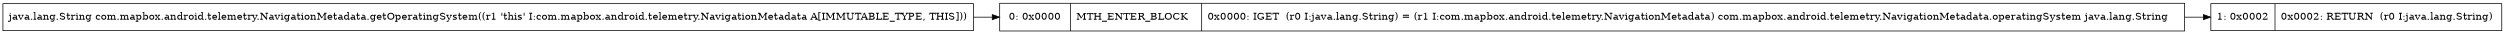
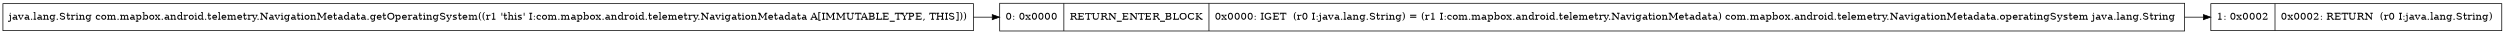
(1132, 17) -> (1136, 17)
